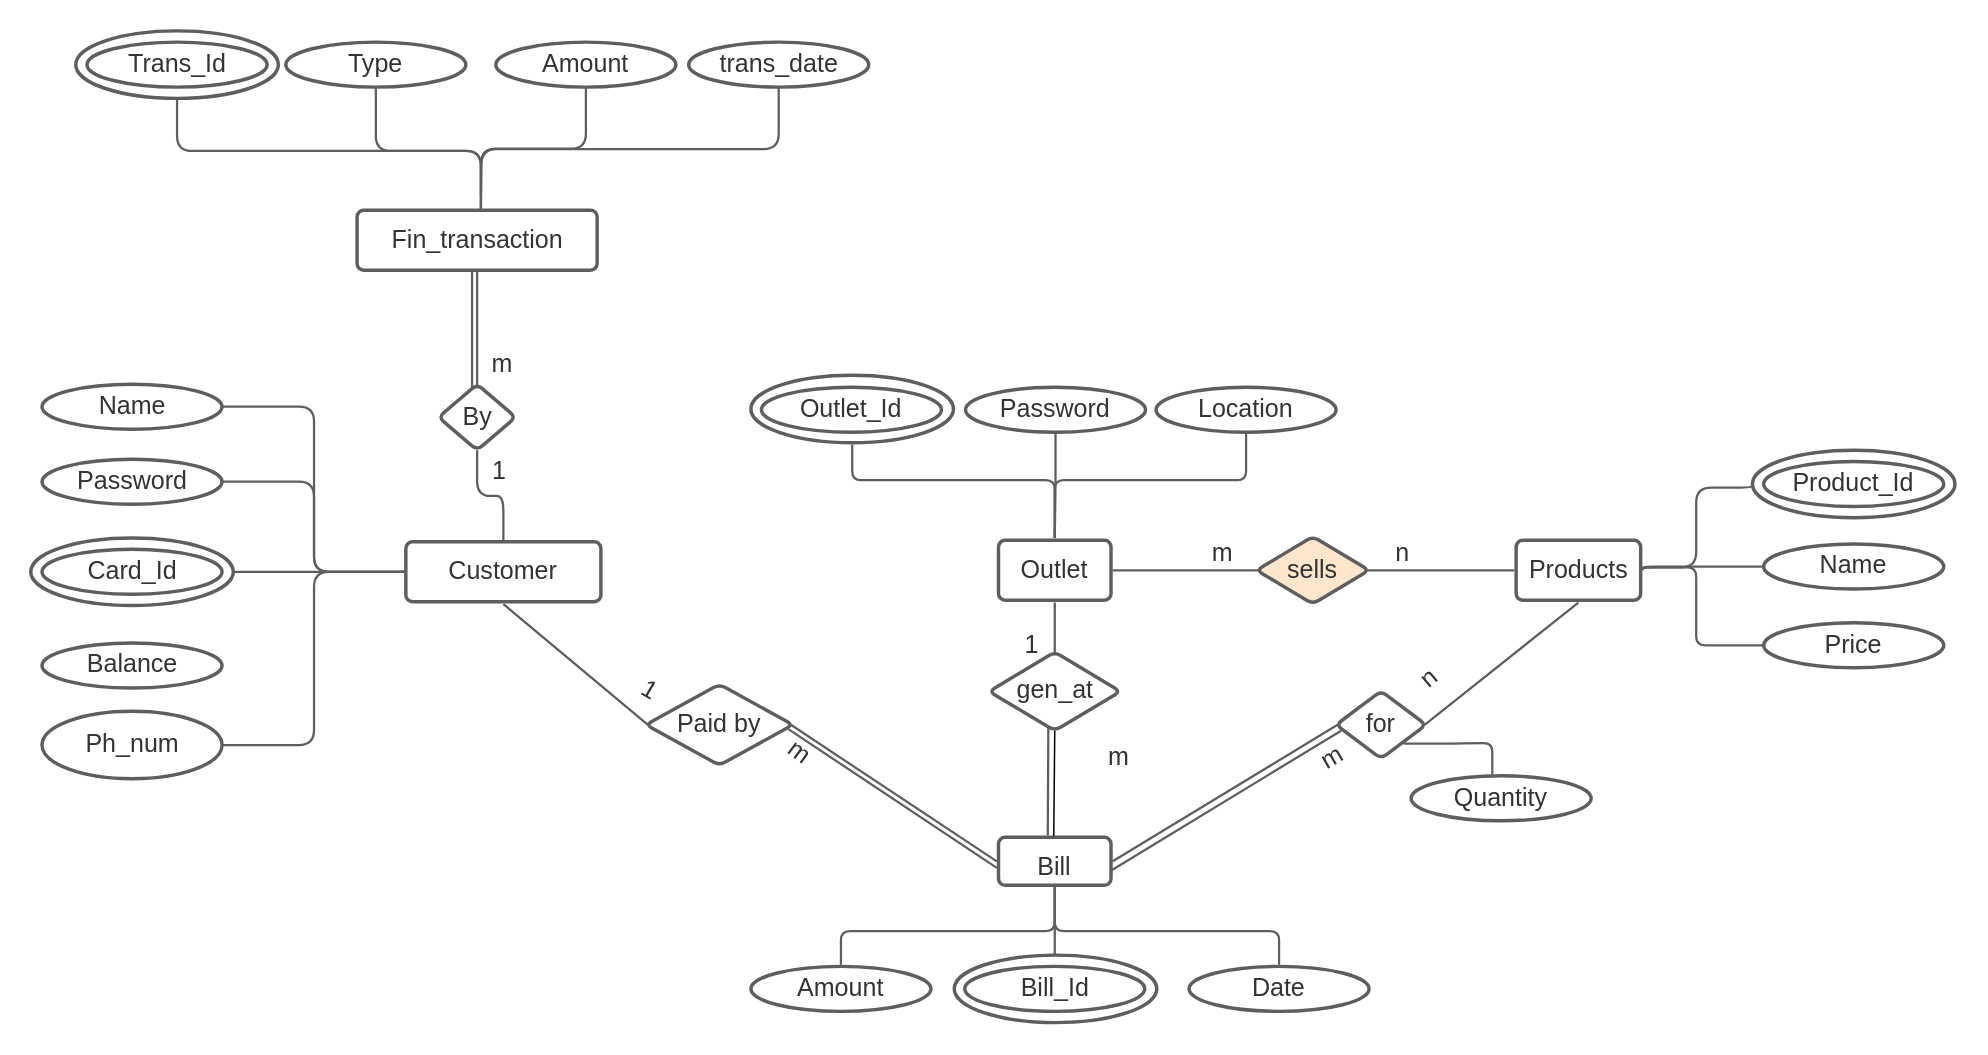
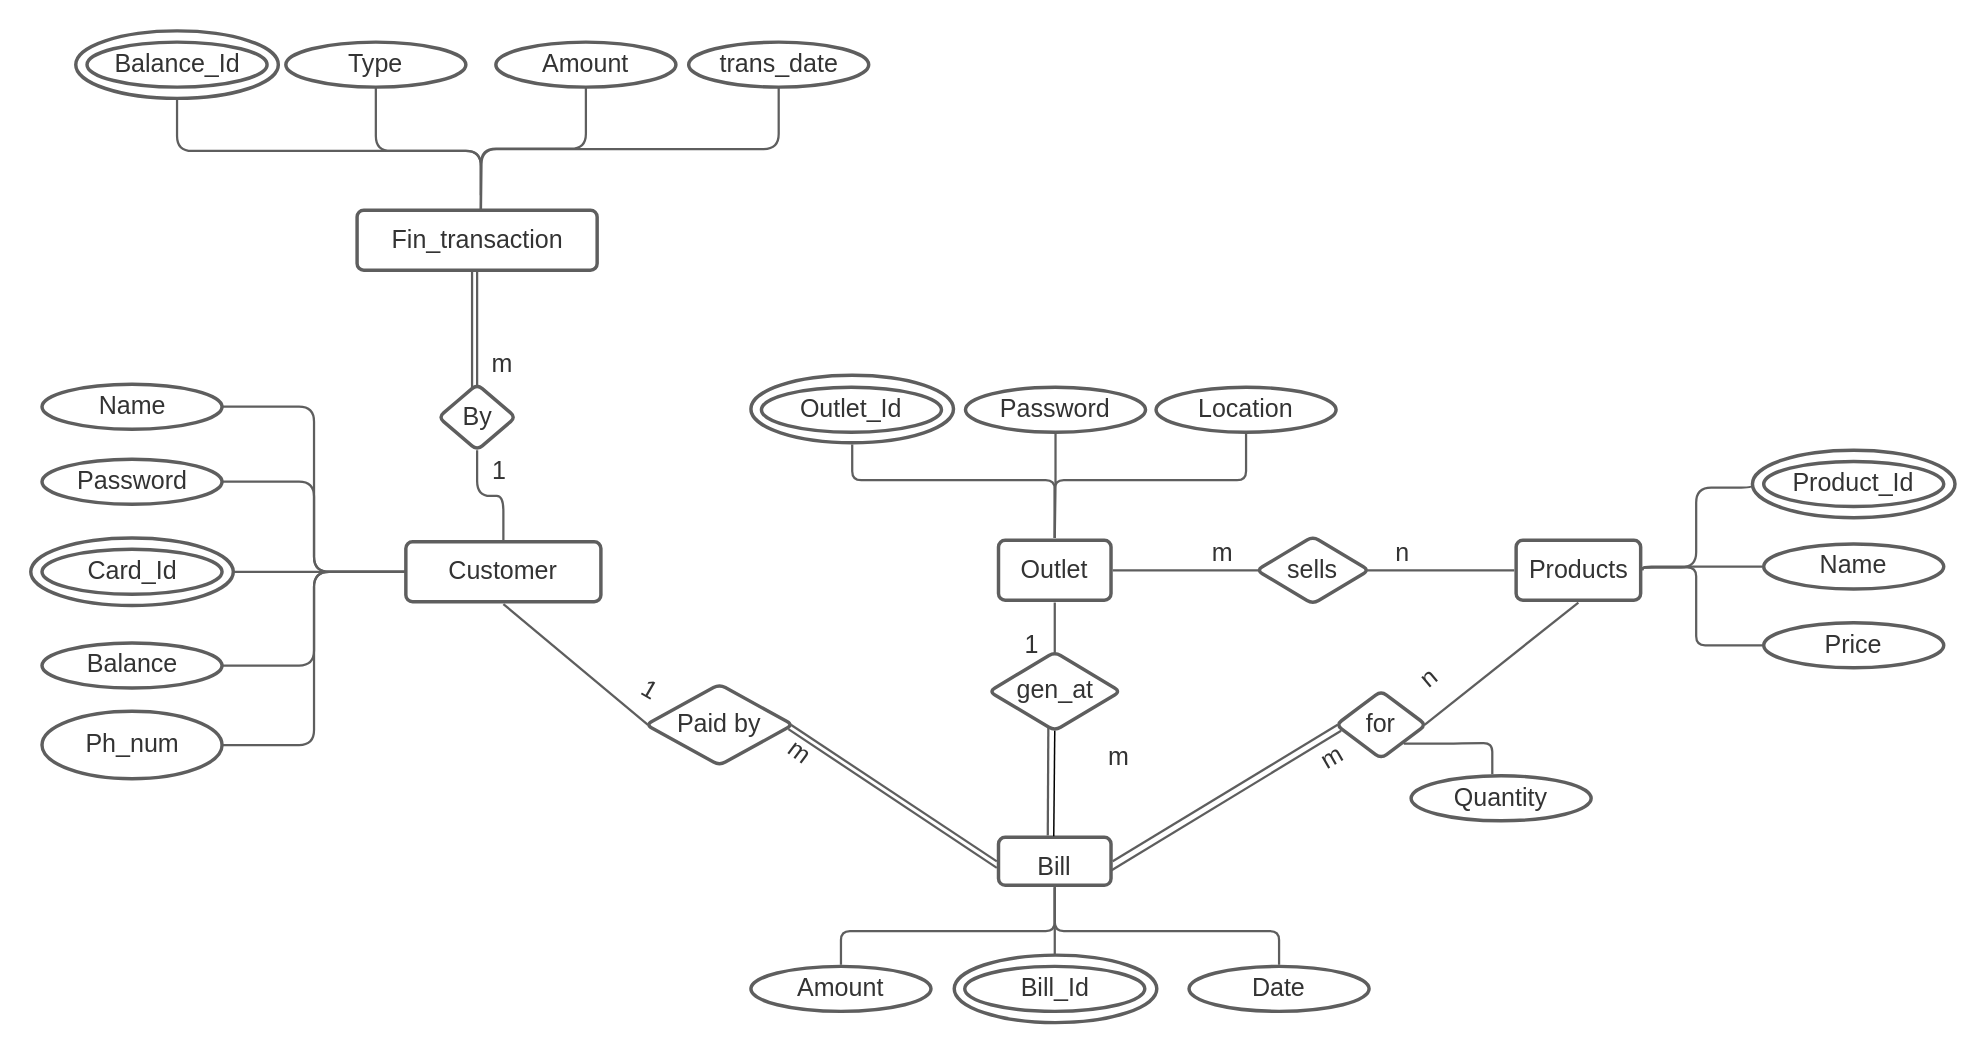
(178, 65) -> (178, 65)
(1313, 570) -> (1313, 570)
none -> (266, 665)
